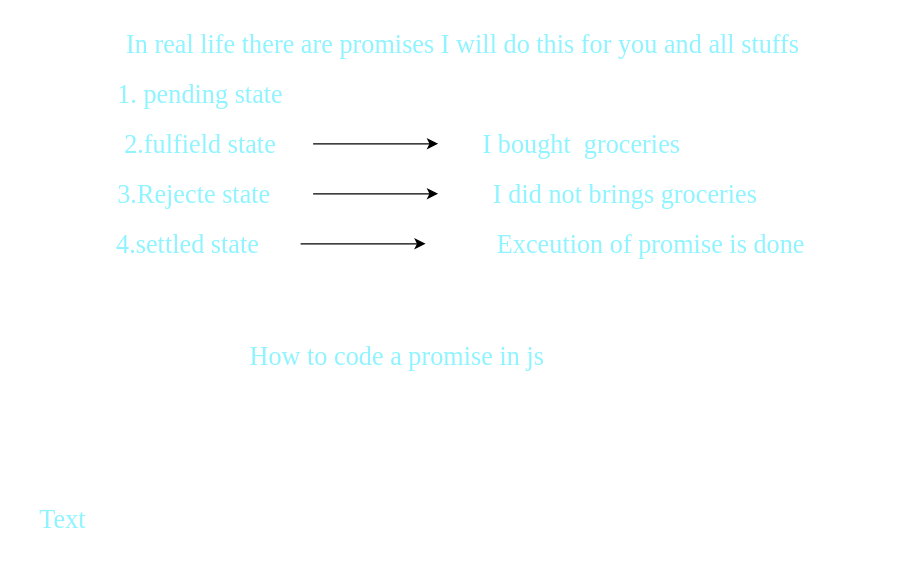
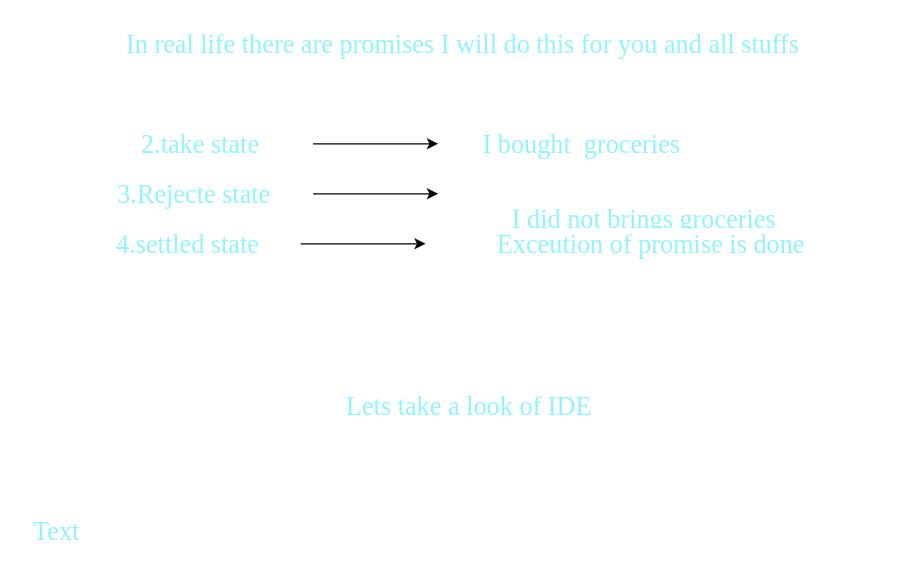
(201, 94) -> none
(201, 144) -> (201, 144)
(626, 194) -> (644, 219)
(401, 357) -> none
none -> (469, 407)
(63, 519) -> (57, 532)
